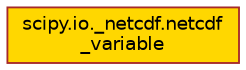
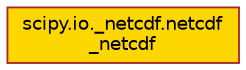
(123, 35) -> (123, 35)
